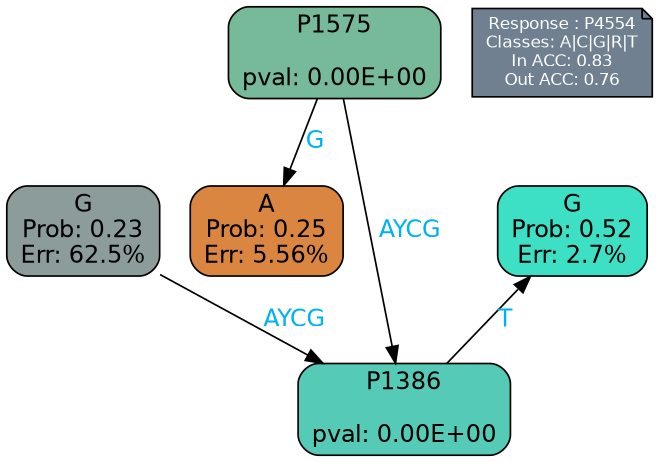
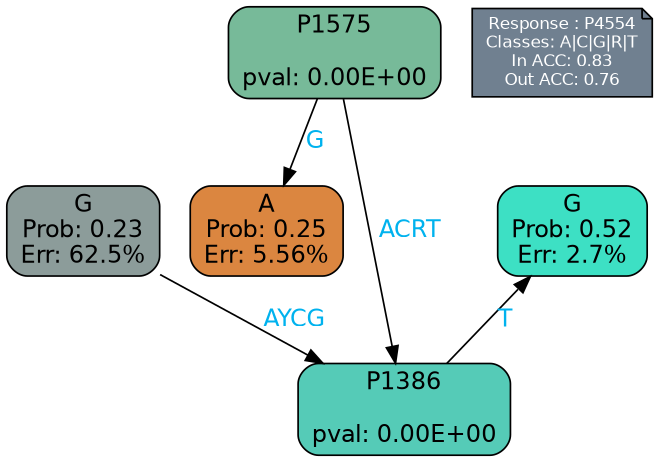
(410, 231) -> (410, 231)
